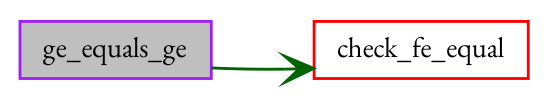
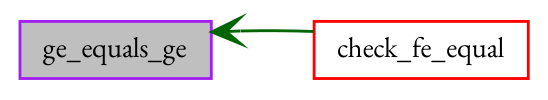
(248, 69) -> (277, 31)
